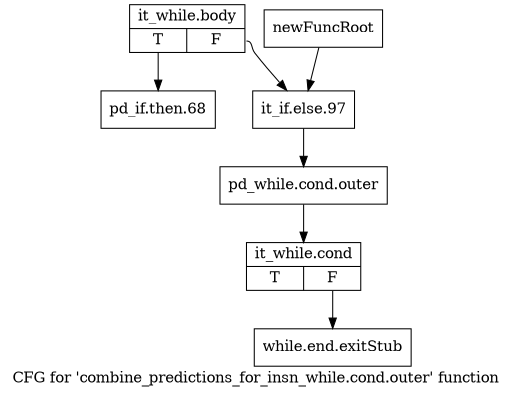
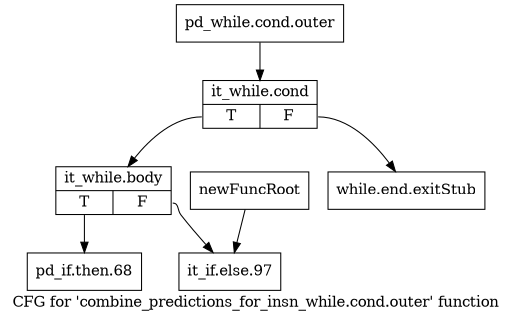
none -> (164, 130)
(304, 142) -> none
